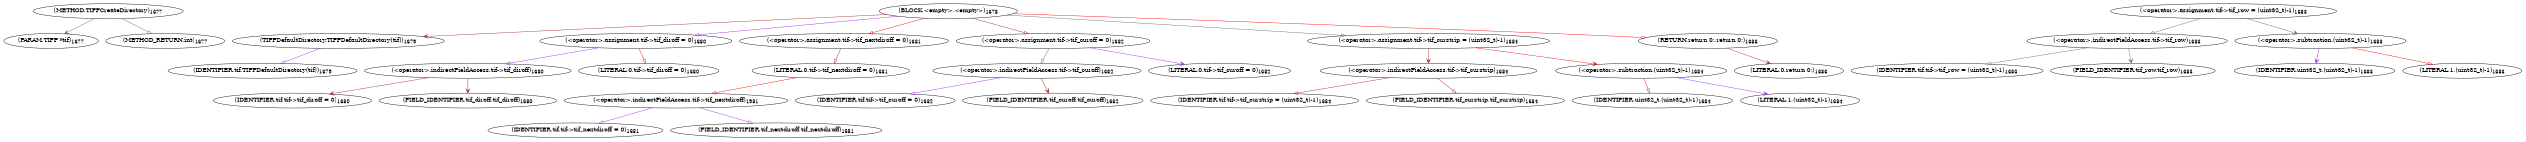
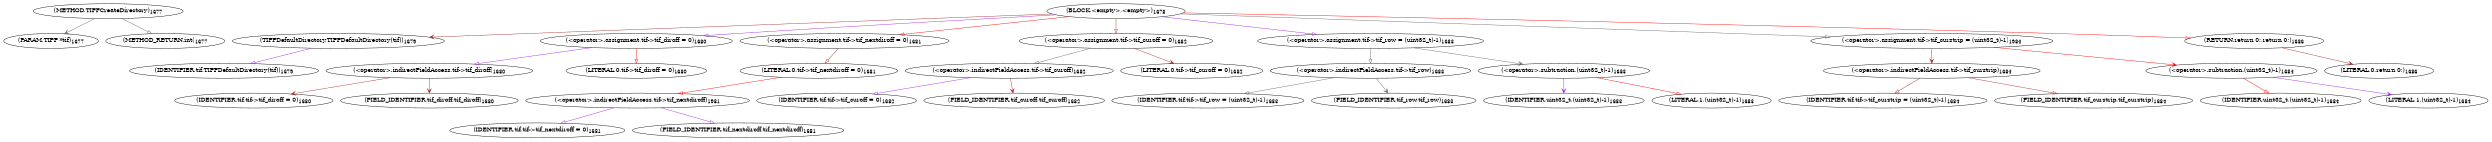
none -> (1237, 25)
(1512, 40) -> (2015, 40)
(1135, 56) -> (1152, 55)
